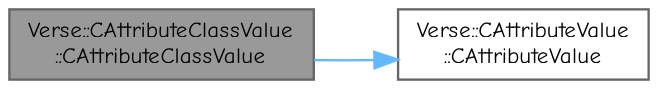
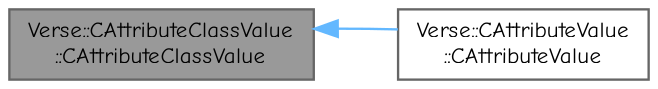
(344, 60) -> (368, 29)
